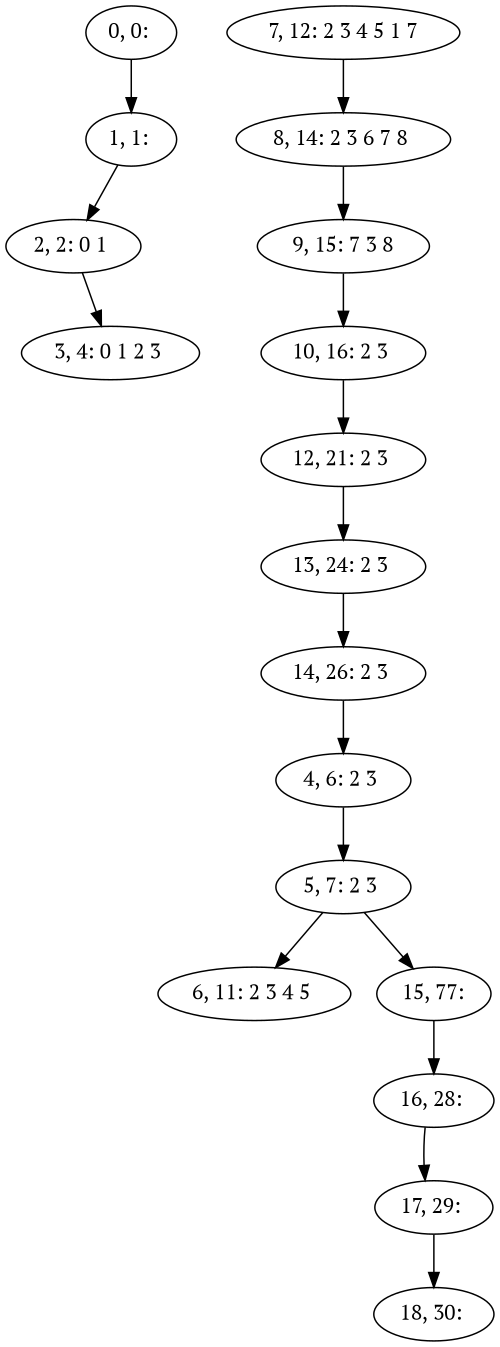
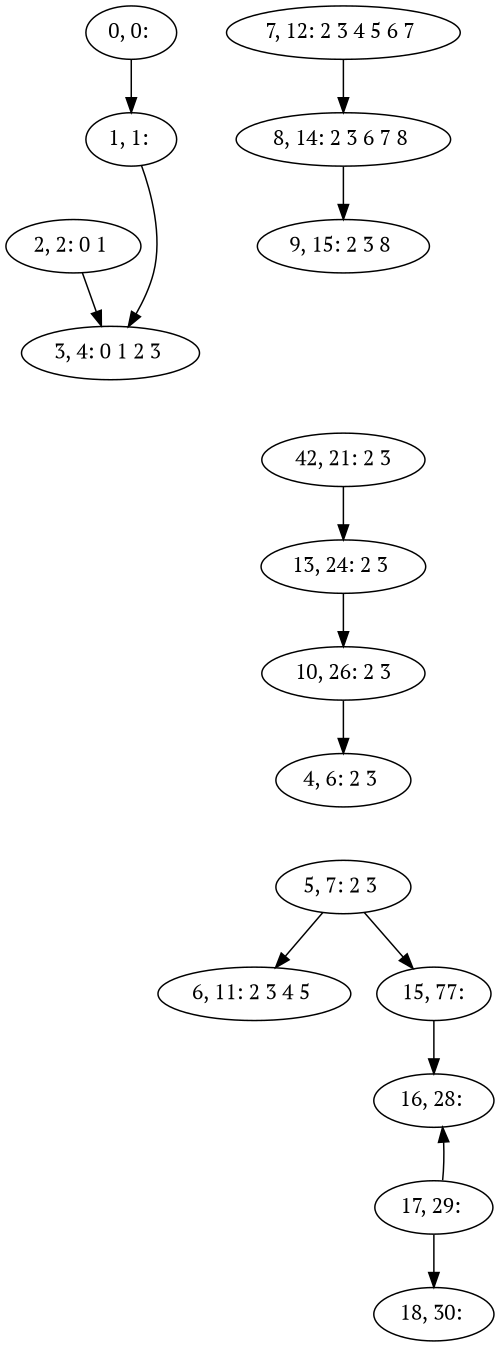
(343, 33) -> (343, 33)
(106, 186) -> (157, 241)
(343, 246) -> (343, 246)
(343, 353) -> none
(343, 460) -> (343, 460)
(343, 673) -> (343, 673)
(343, 826) -> none
(424, 1146) -> (444, 1161)
